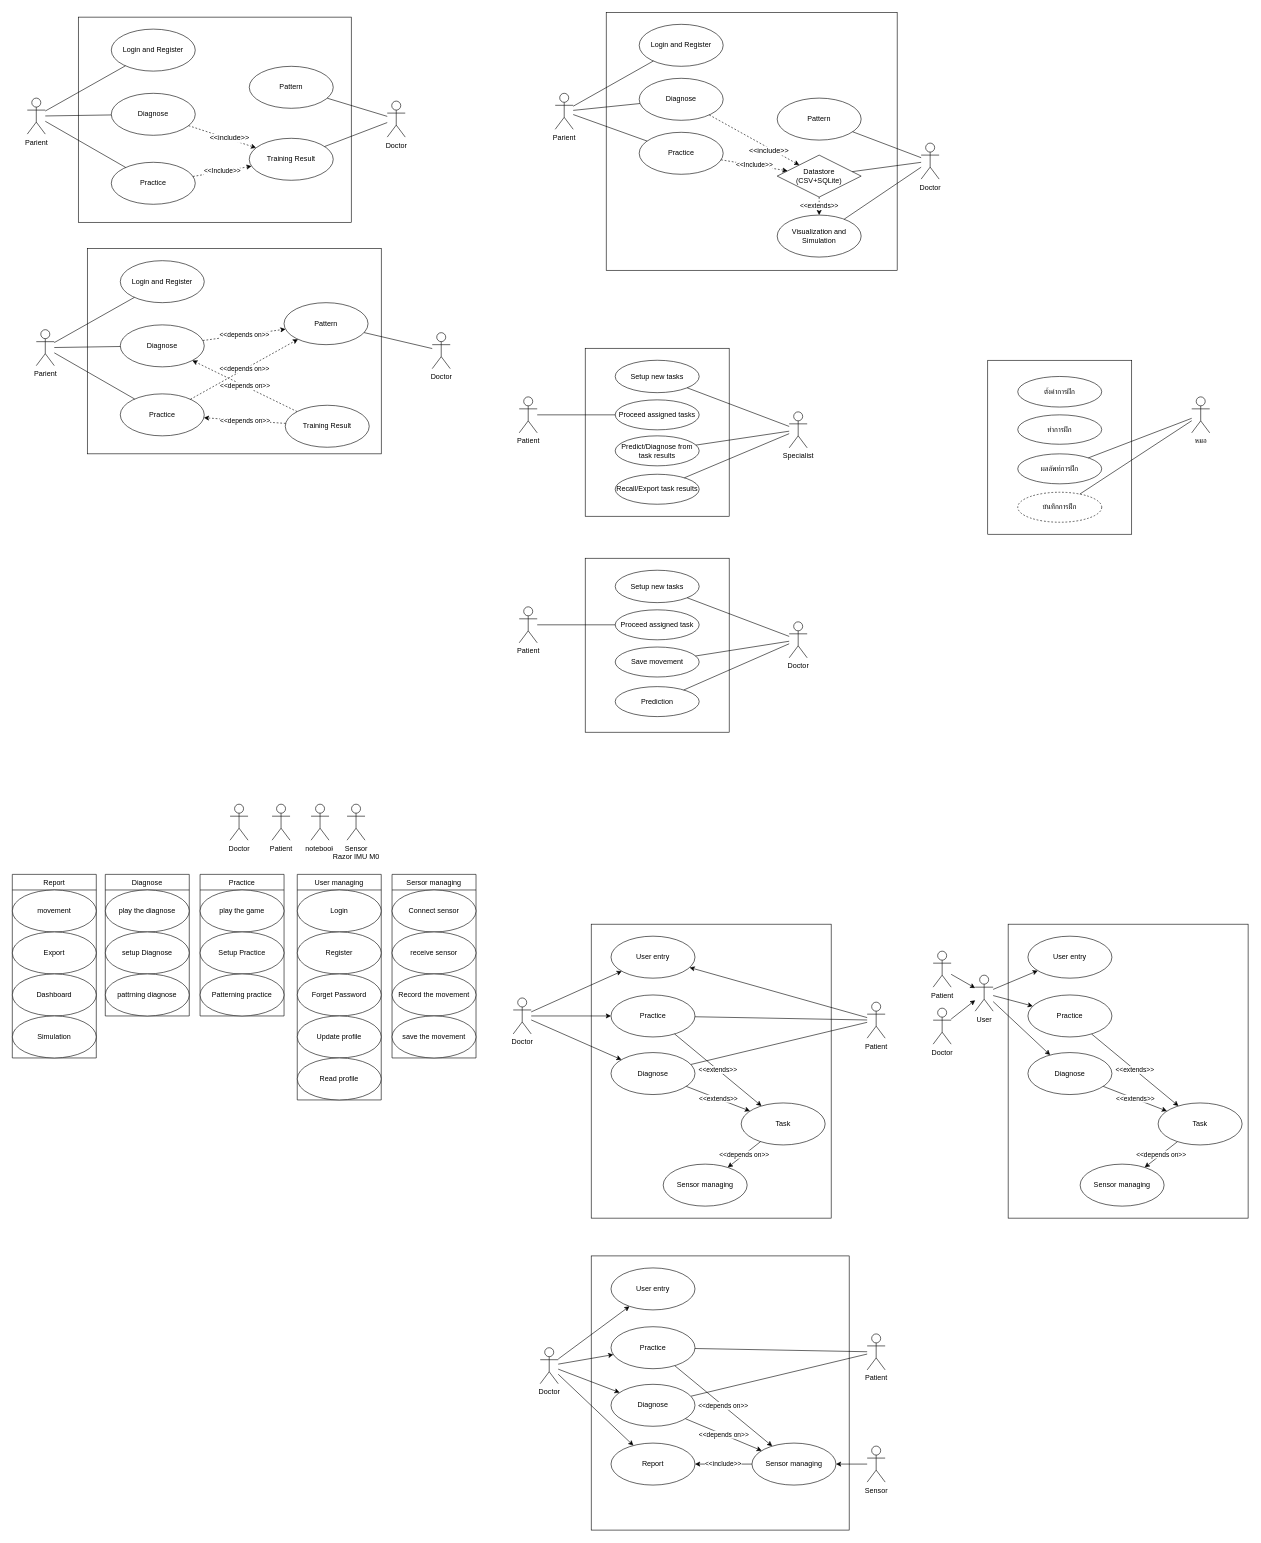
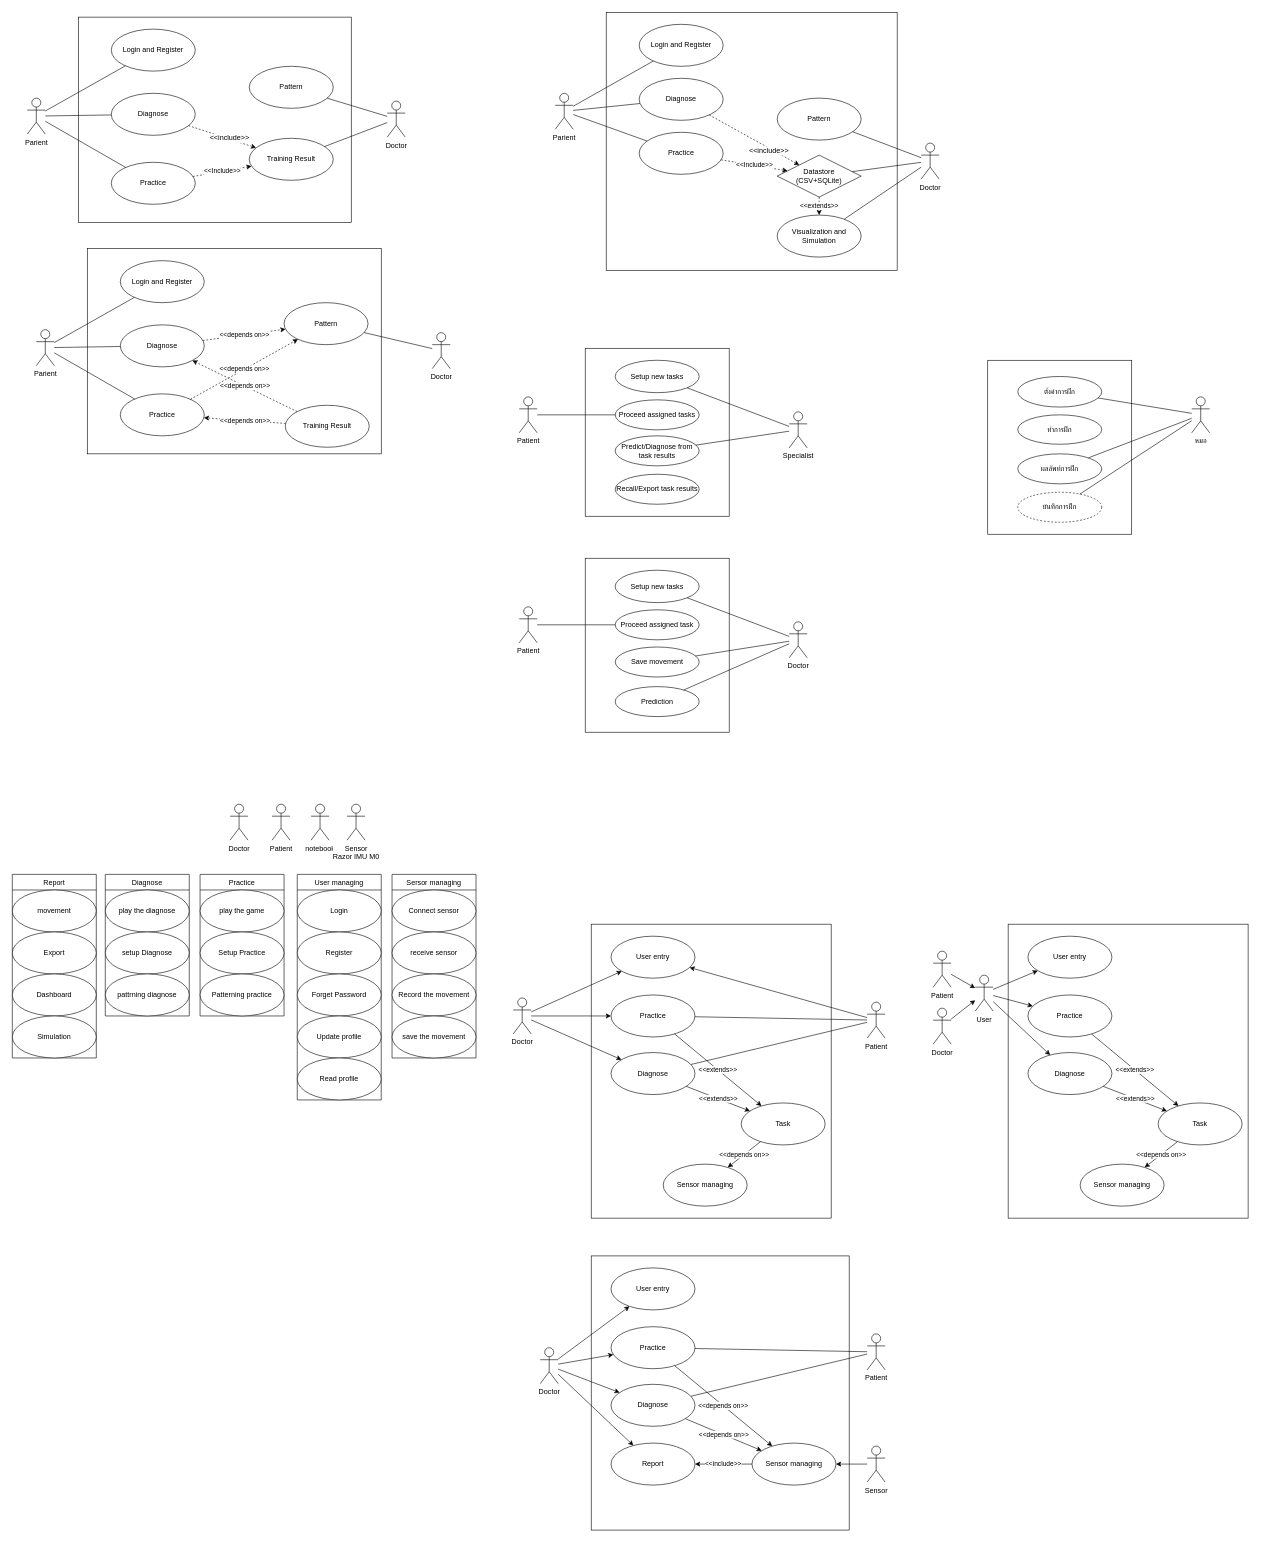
none -> (1145, 406)
(737, 456) -> none
